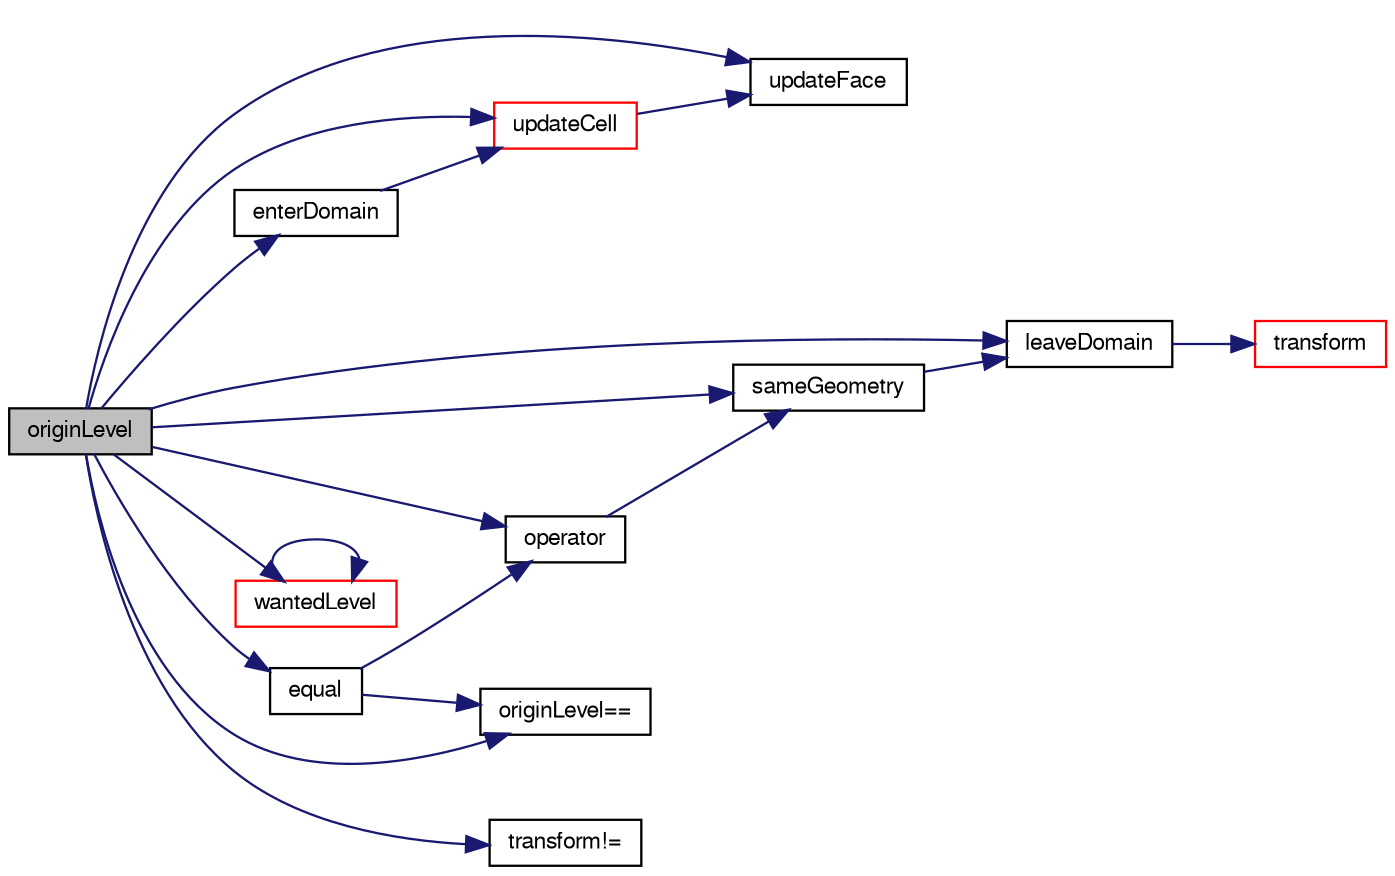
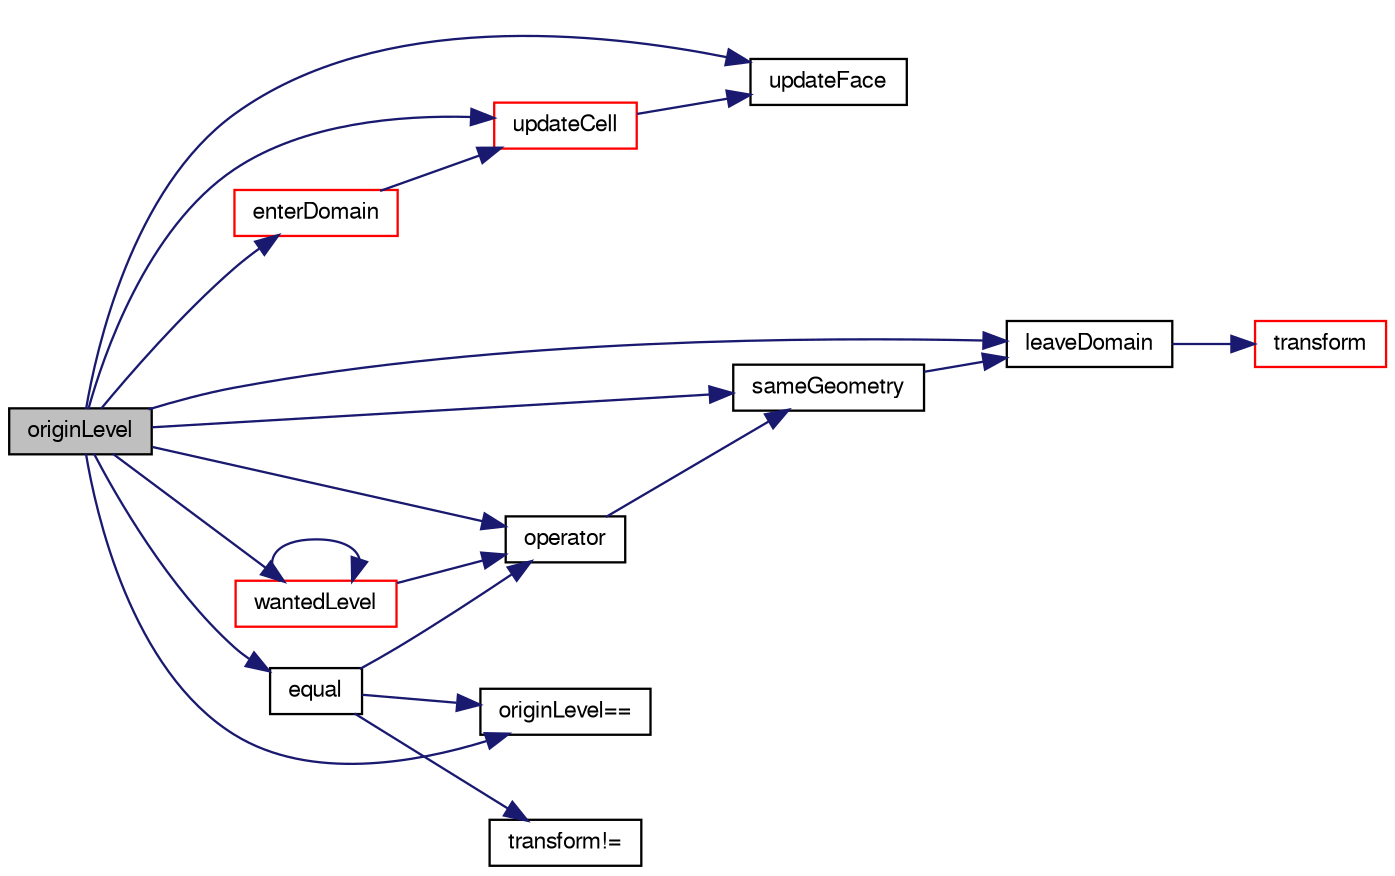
(316, 213) -> (316, 213)
none -> (440, 572)
(195, 732) -> (443, 768)
